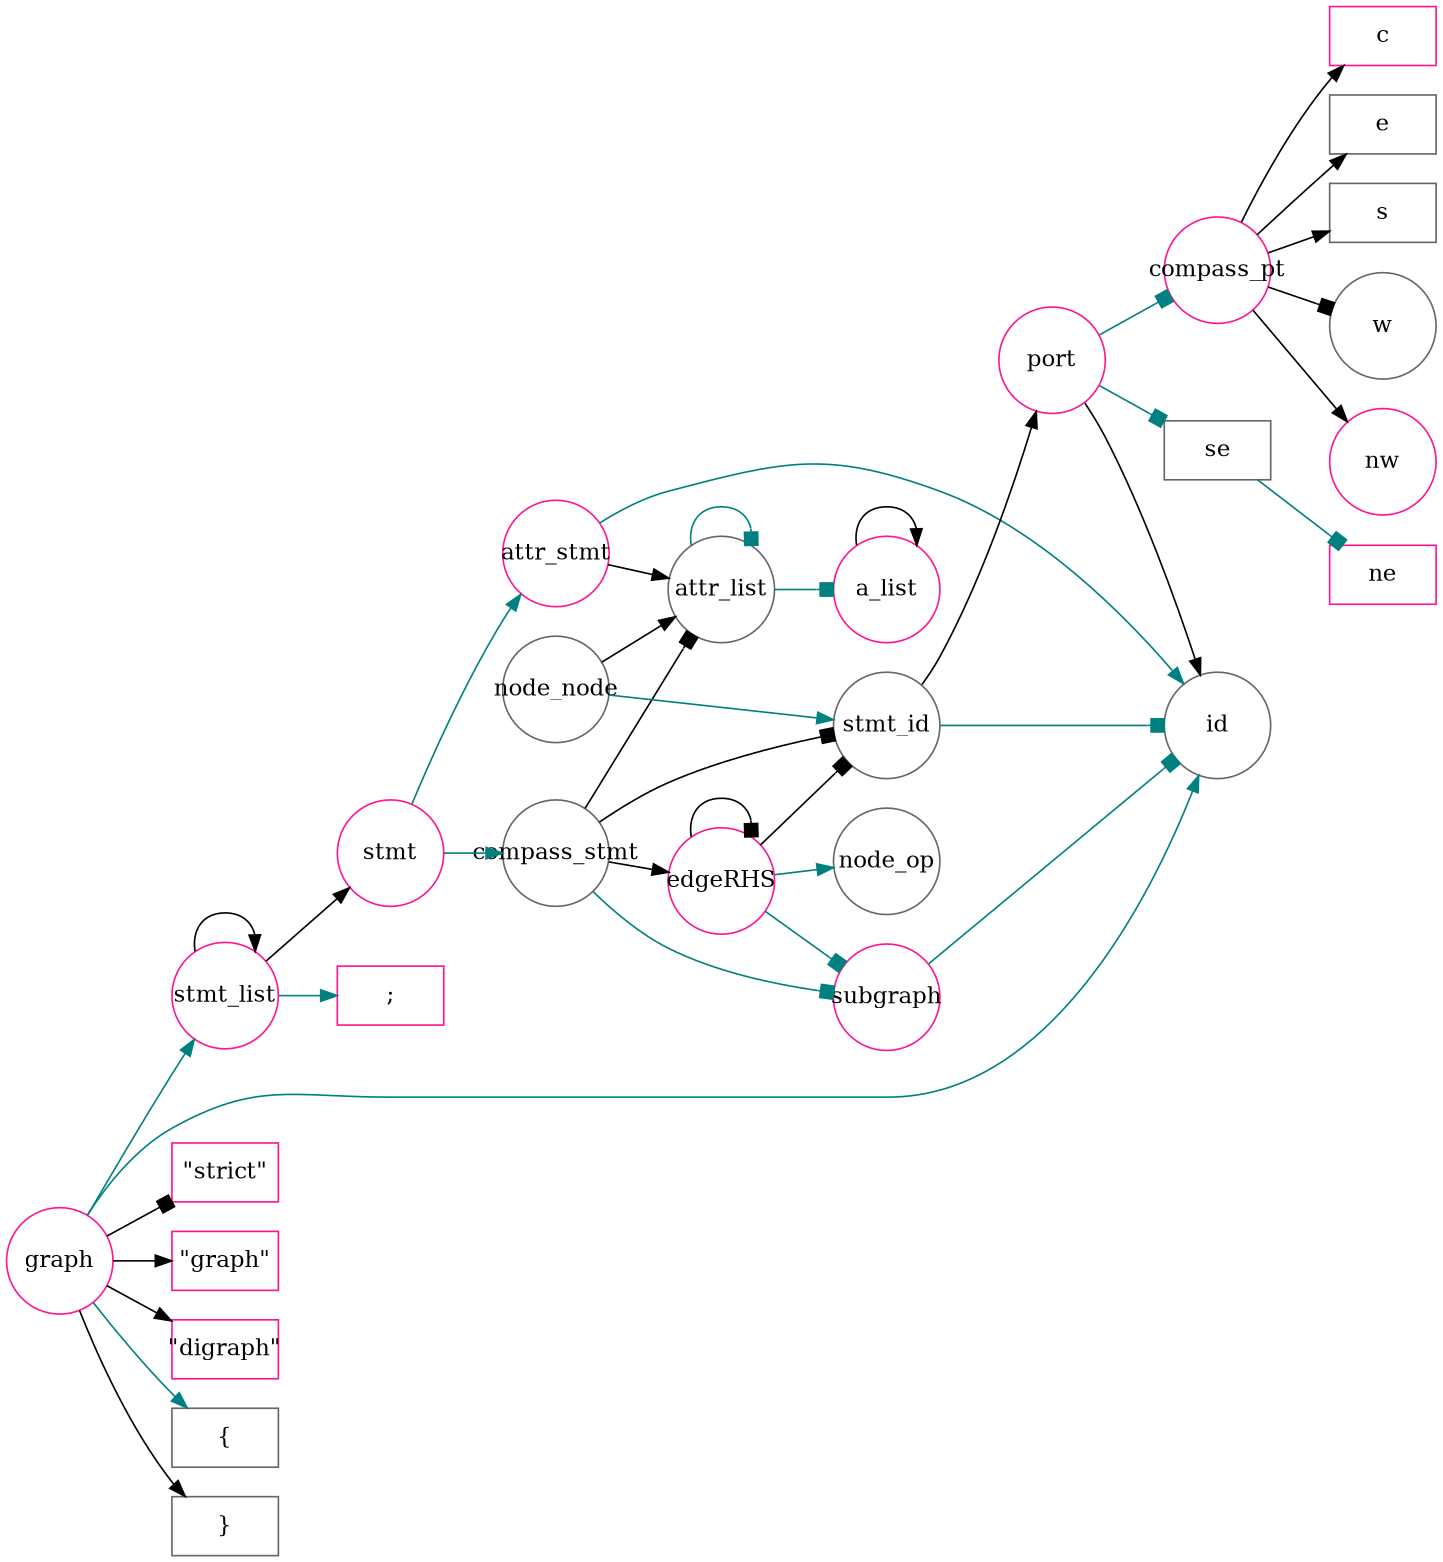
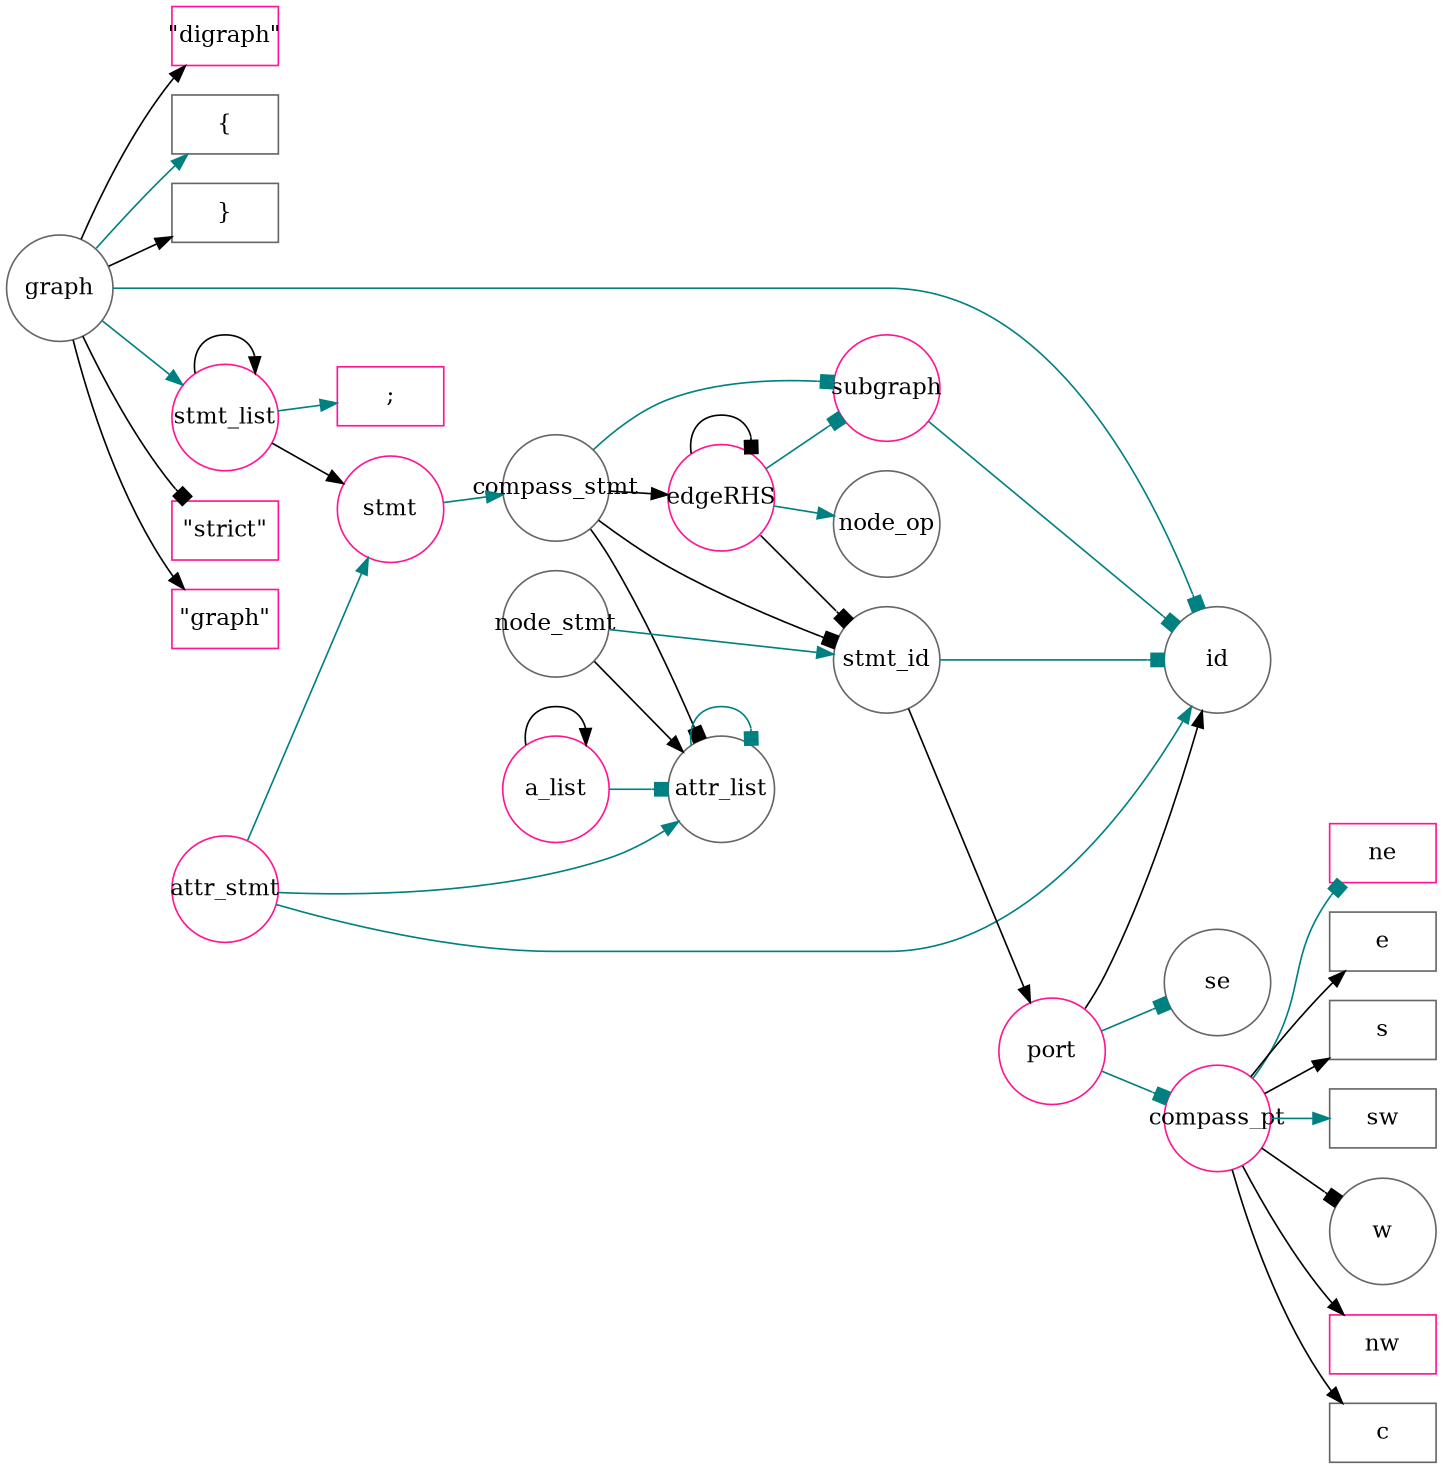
(1383, 36) -> (1383, 1433)
(1217, 450) -> (1217, 983)
(1383, 462) -> (1383, 1344)
(1293, 507) -> (1294, 988)
(630, 570) -> (476, 886)
(796, 590) -> (630, 789)
(556, 689) -> (556, 624)
(457, 704) -> (305, 707)
(694, 1097) -> (729, 288)
none -> (1383, 1118)
(60, 1261) -> (60, 288)
